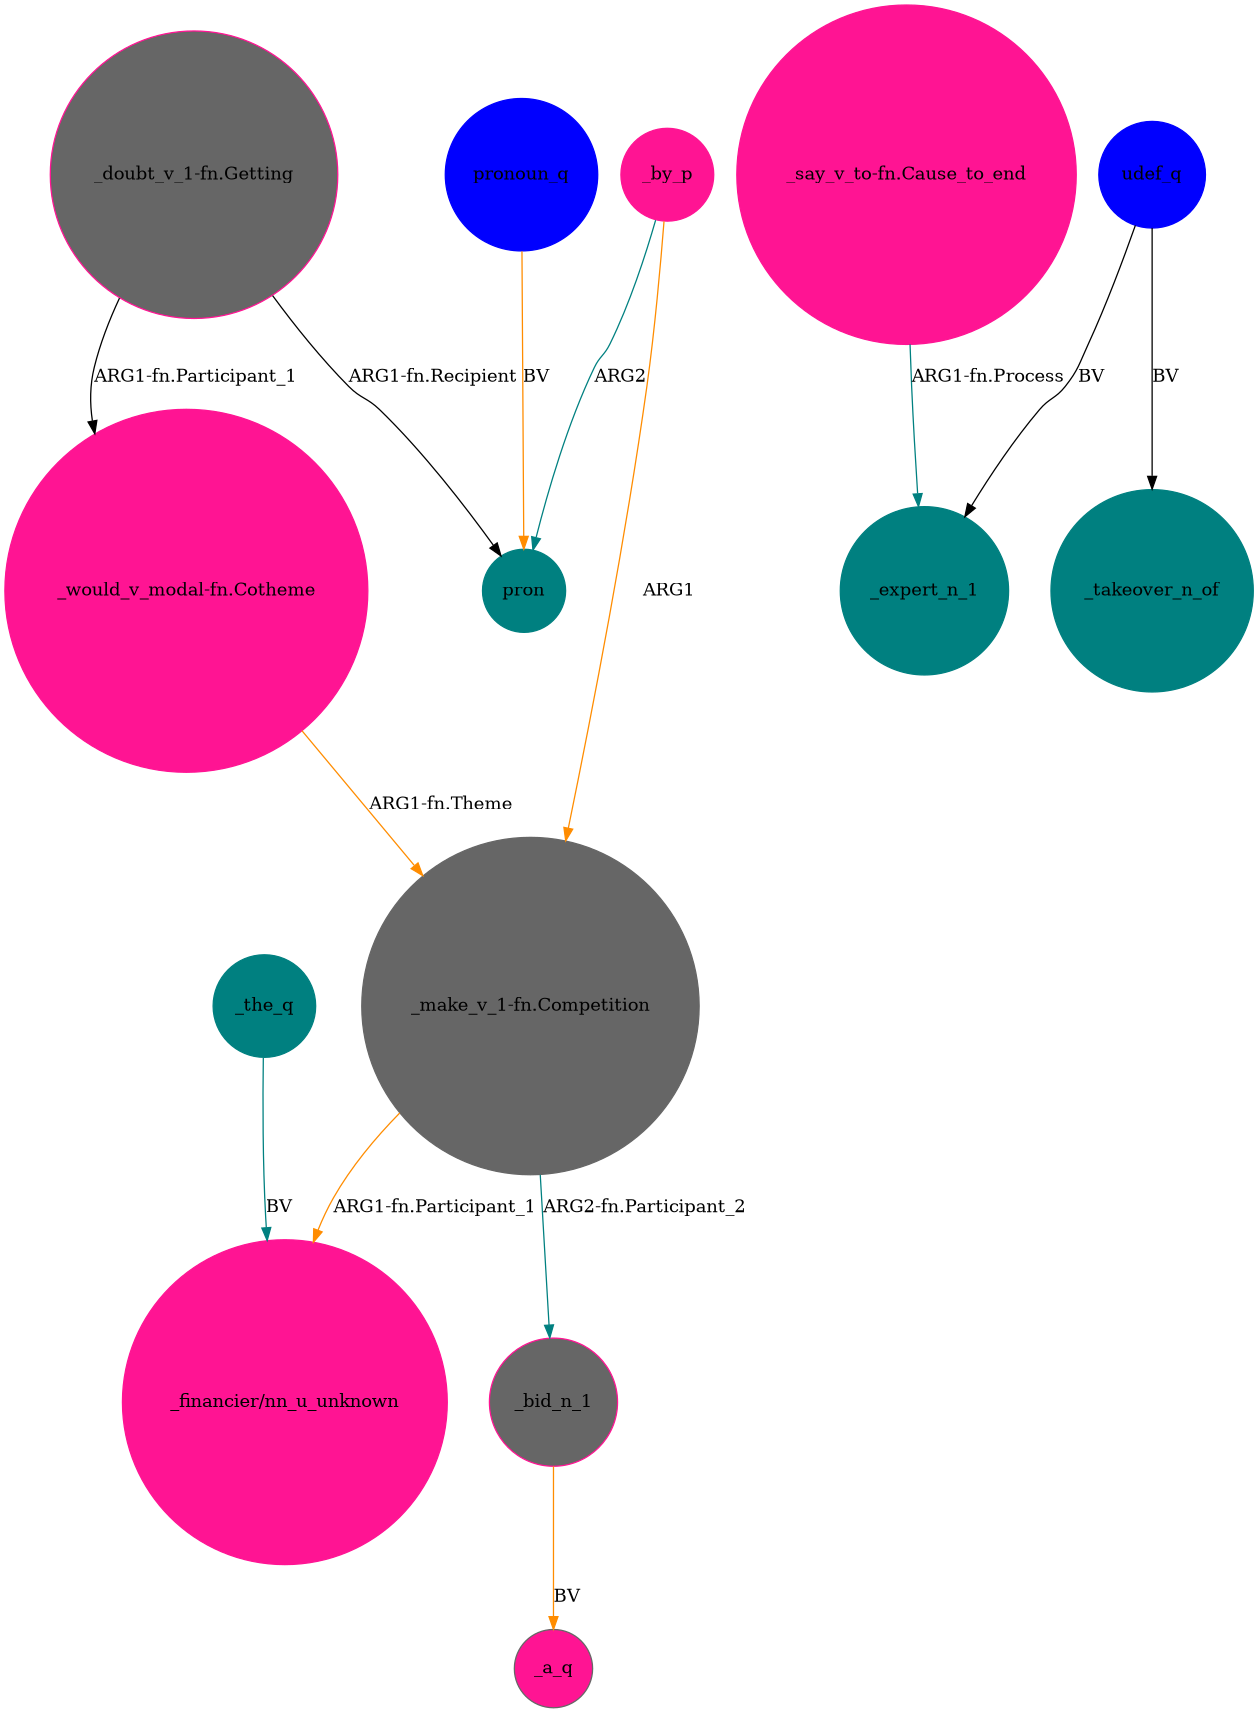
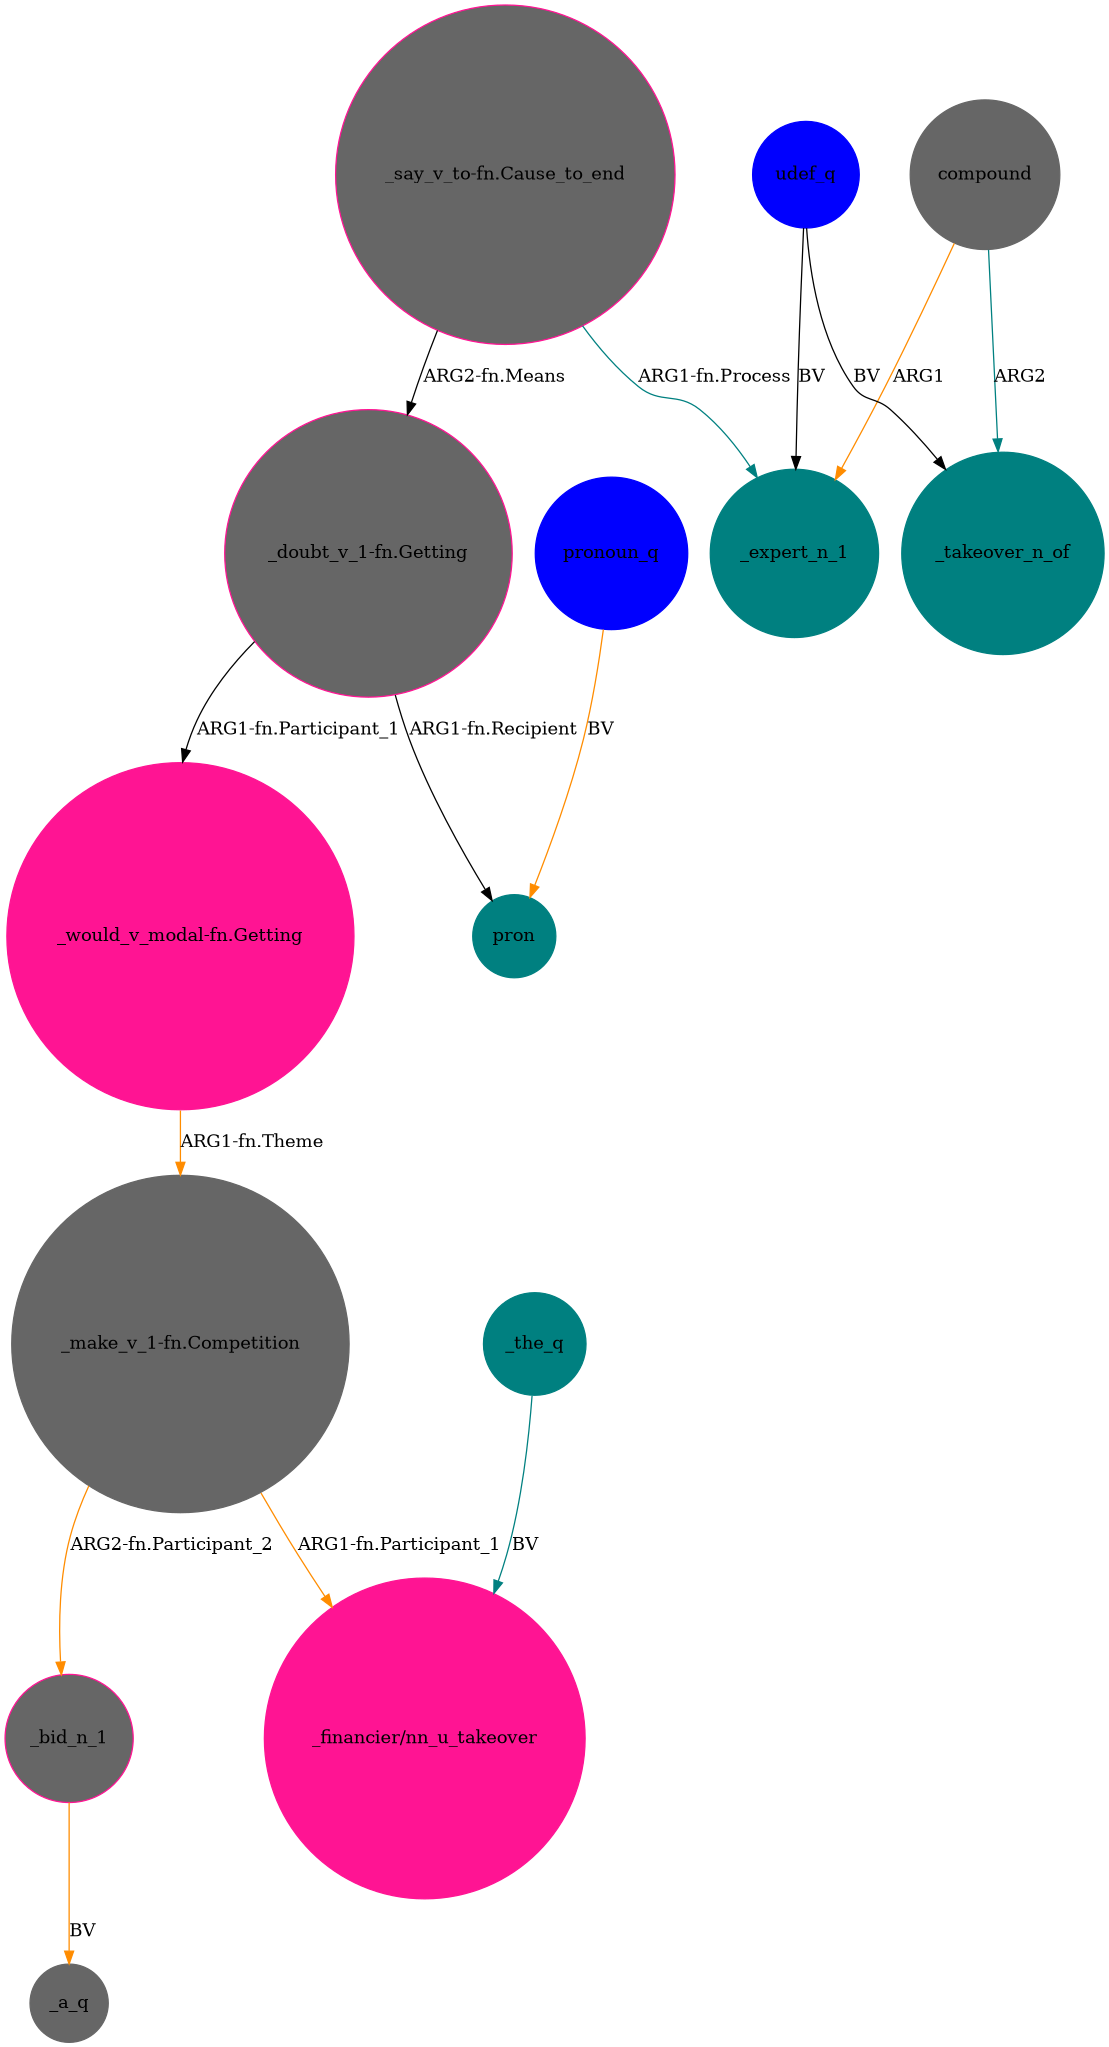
(667, 175) -> none
(907, 175) -> (505, 175)
none -> (985, 175)
none -> (424, 366)
(186, 591) -> (180, 936)
(545, 1250) -> (63, 1572)
(285, 1402) -> (425, 1738)
(553, 1669) -> (69, 2003)
